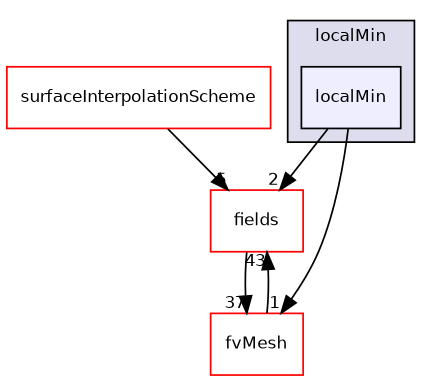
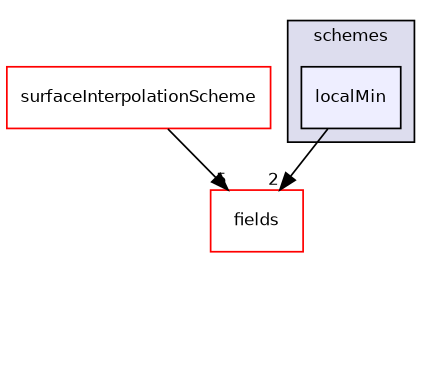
(351, 37) -> (351, 37)
(257, 344) -> none
